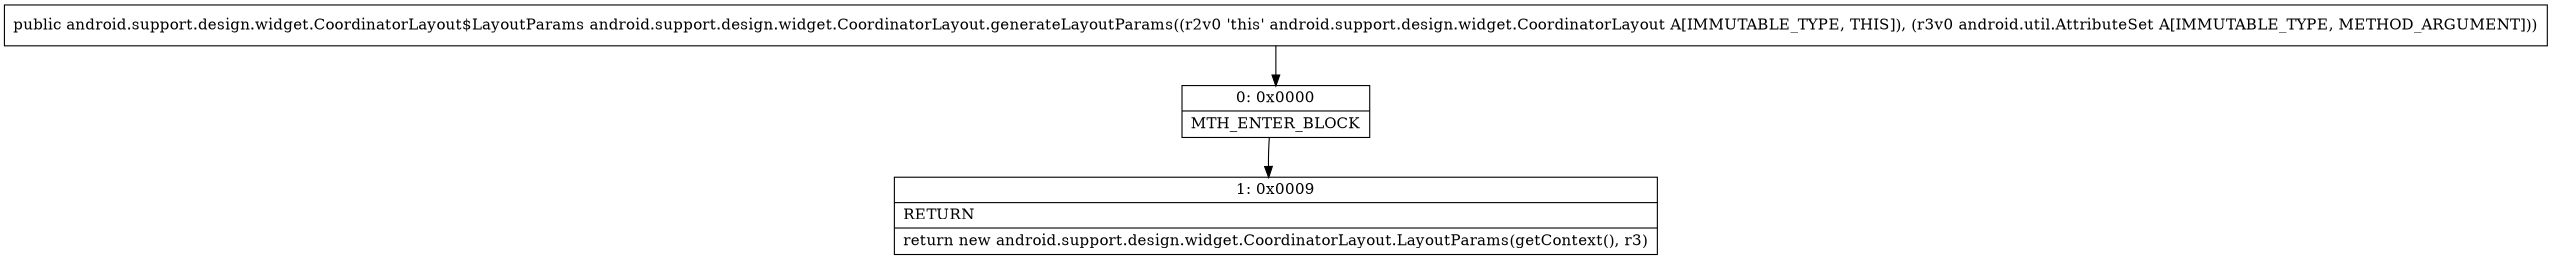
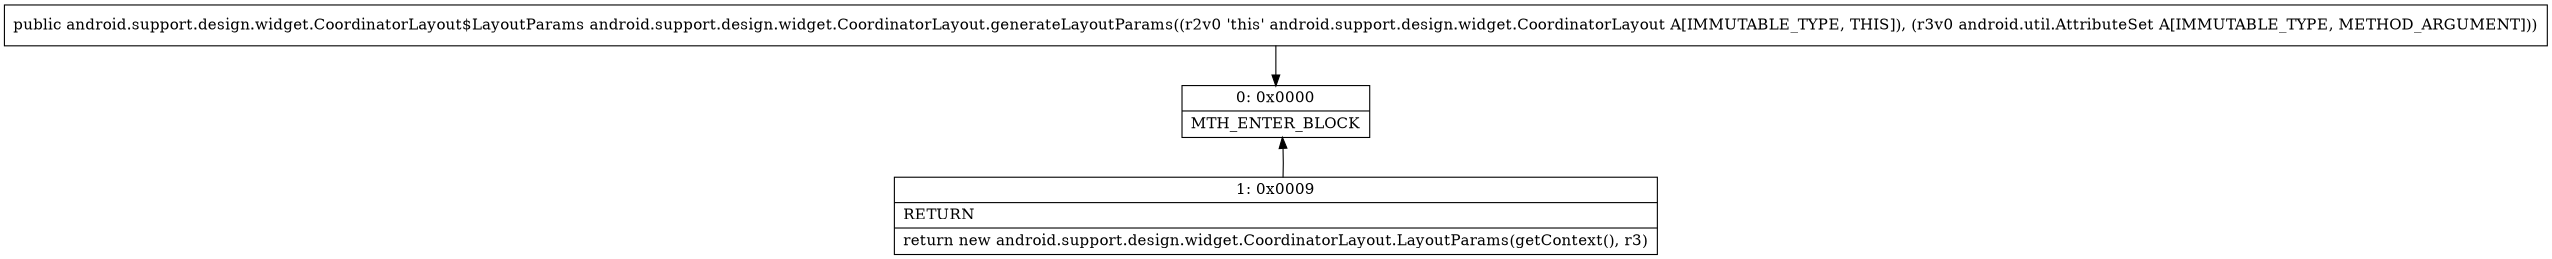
(1269, 152) -> (1283, 163)
